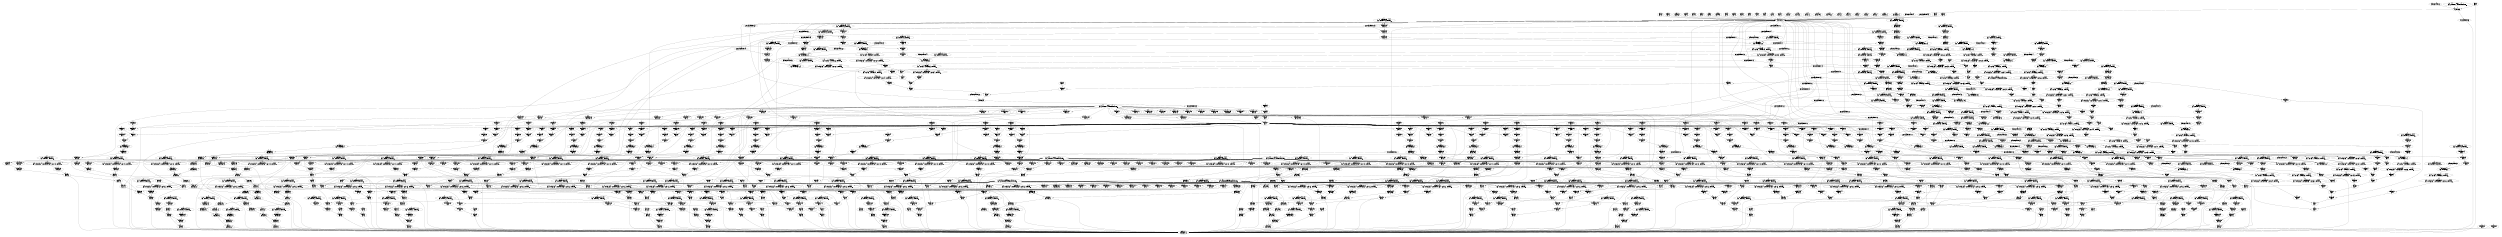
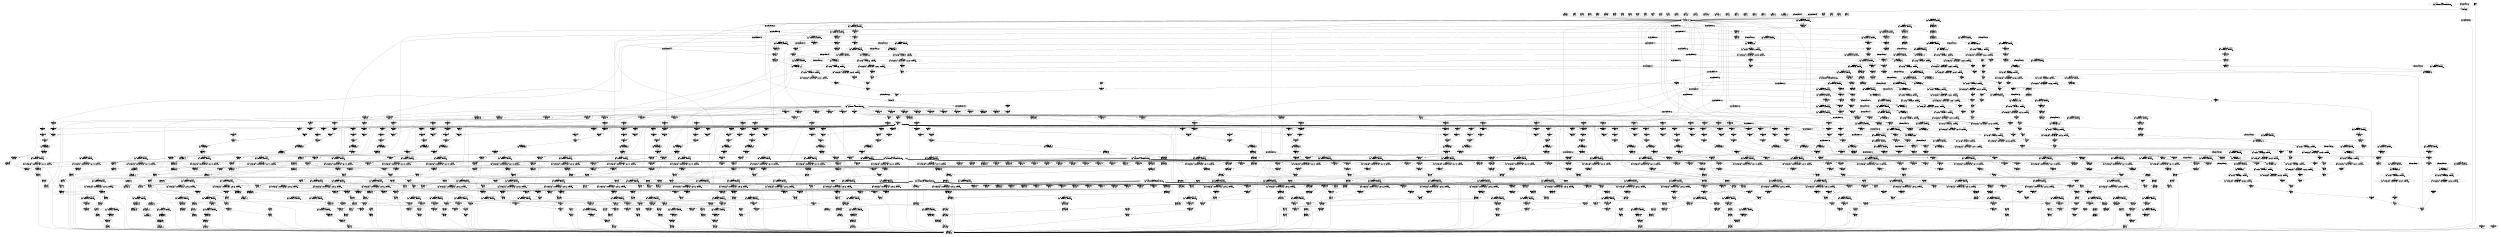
(1666, 181) -> none
